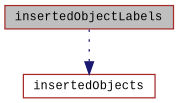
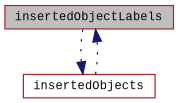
none -> (97, 58)
